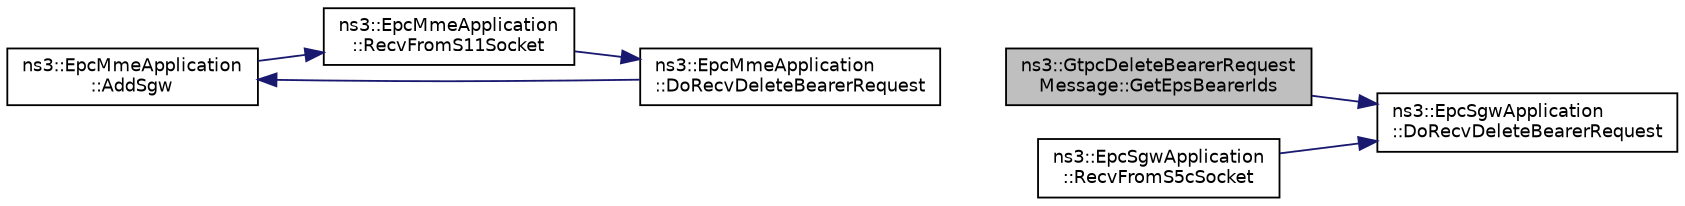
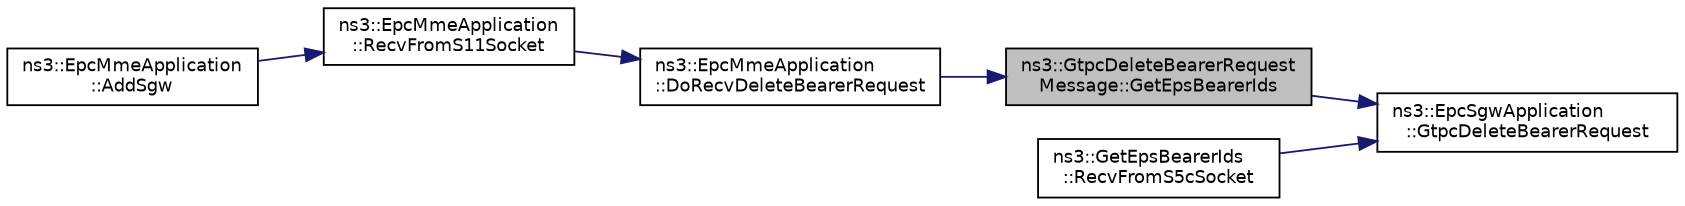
(458, 81) -> (964, 77)
(1527, 123) -> (1527, 123)
(1159, 168) -> (1159, 168)
